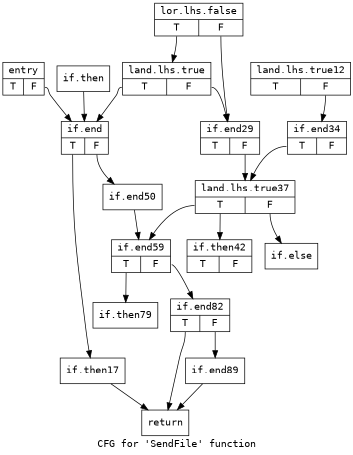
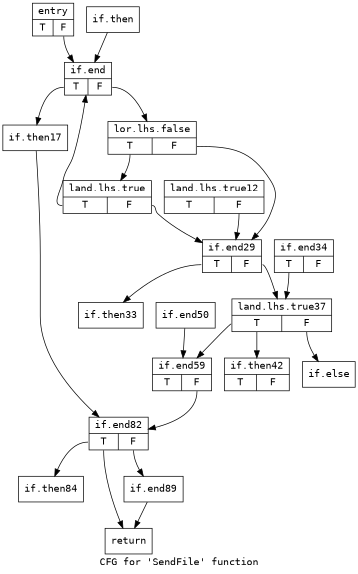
(325, 105) -> (239, 223)
(100, 168) -> (132, 96)
none -> (111, 315)
(125, 315) -> none
(126, 395) -> (40, 290)
none -> (51, 489)
